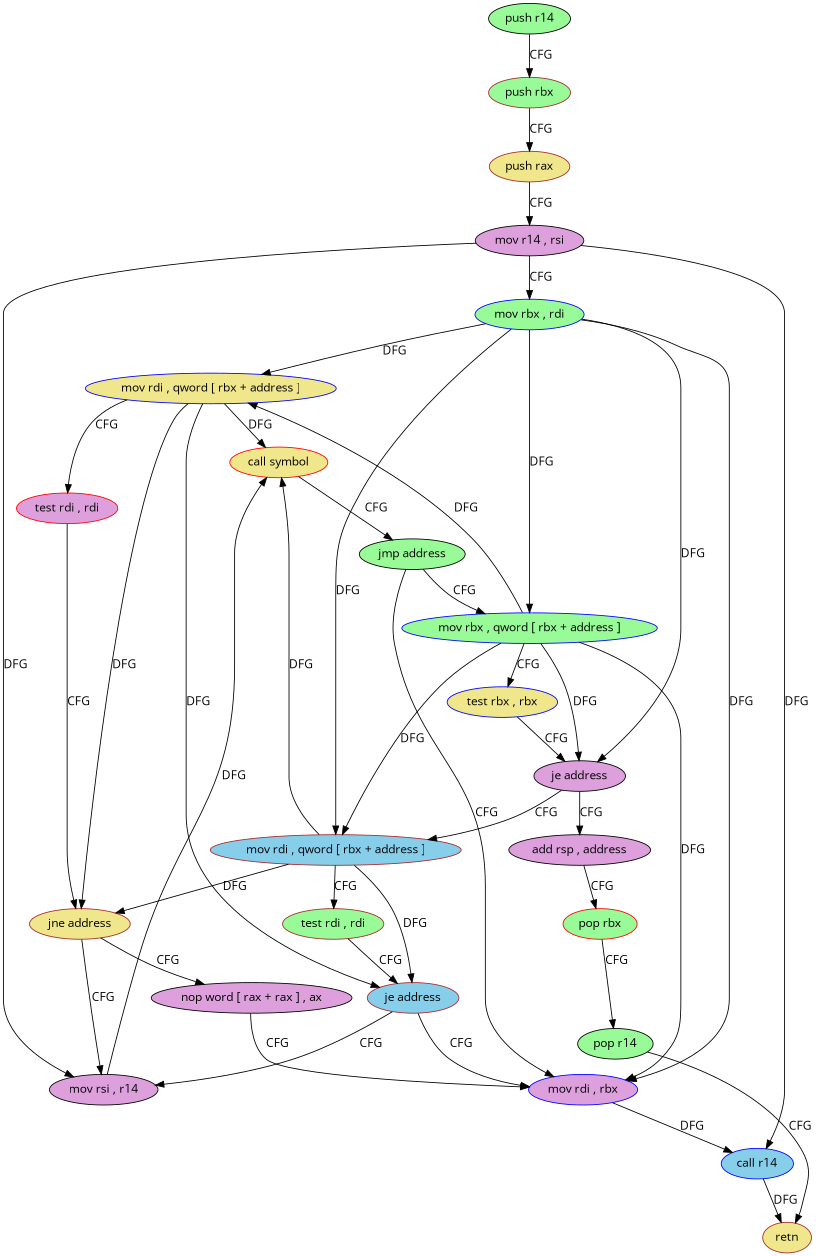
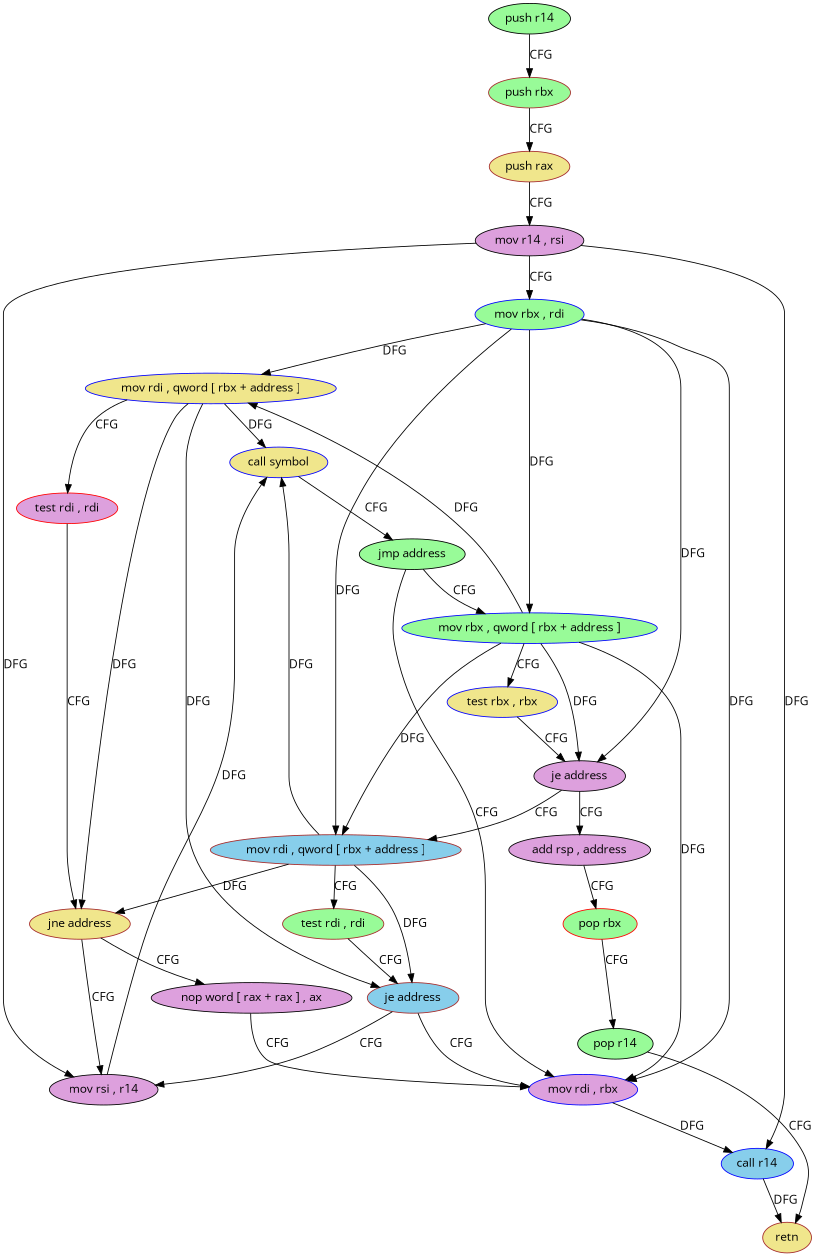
(279, 462) -> (279, 462)
